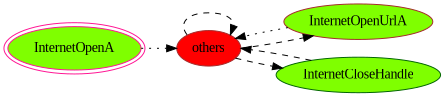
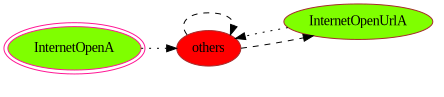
(358, 75) -> none
